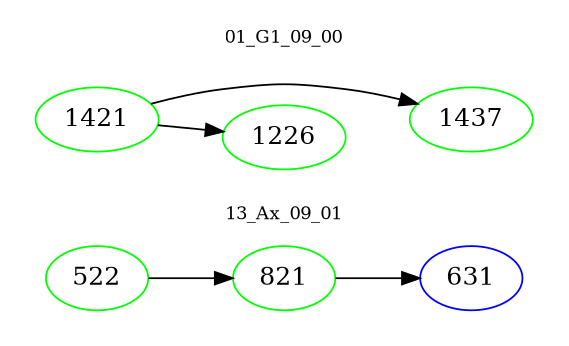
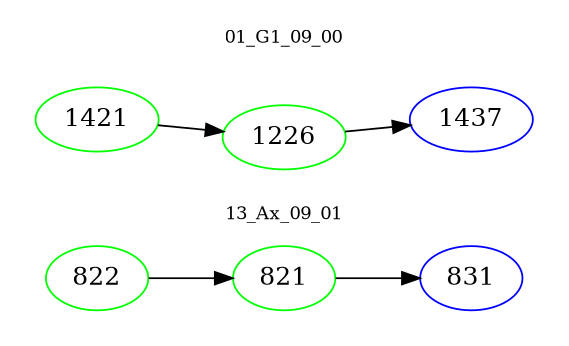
(275, 84) -> (369, 129)
(471, 119) -> (471, 119)
(97, 278) -> (97, 278)
(471, 278) -> (471, 278)
